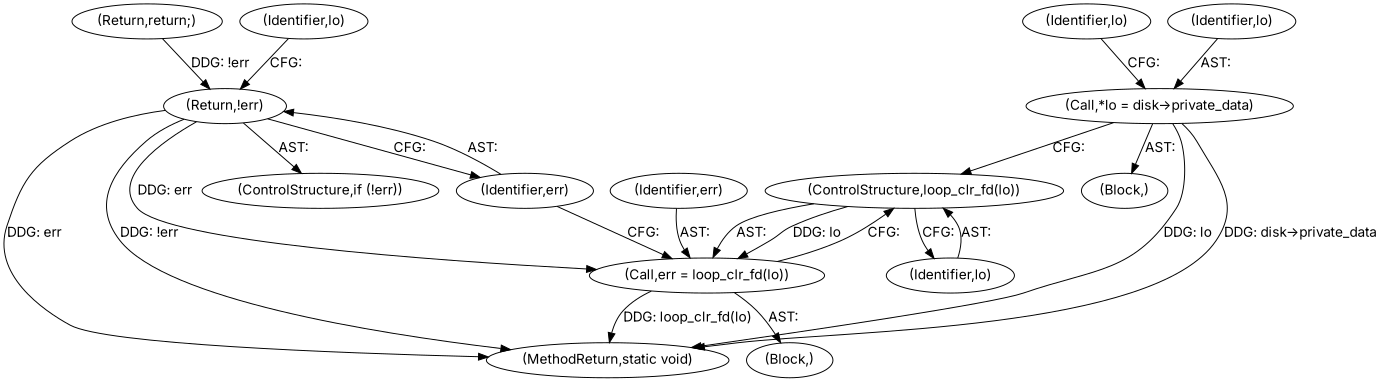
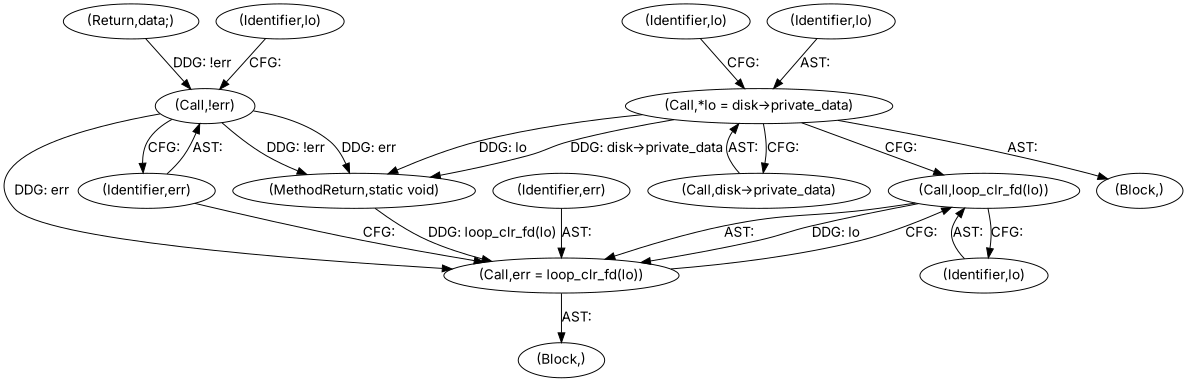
(147, 21) -> (131, 21)
(225, 106) -> (205, 106)
(320, 191) -> none
none -> (759, 191)
(914, 191) -> (984, 191)
(626, 307) -> (426, 239)
